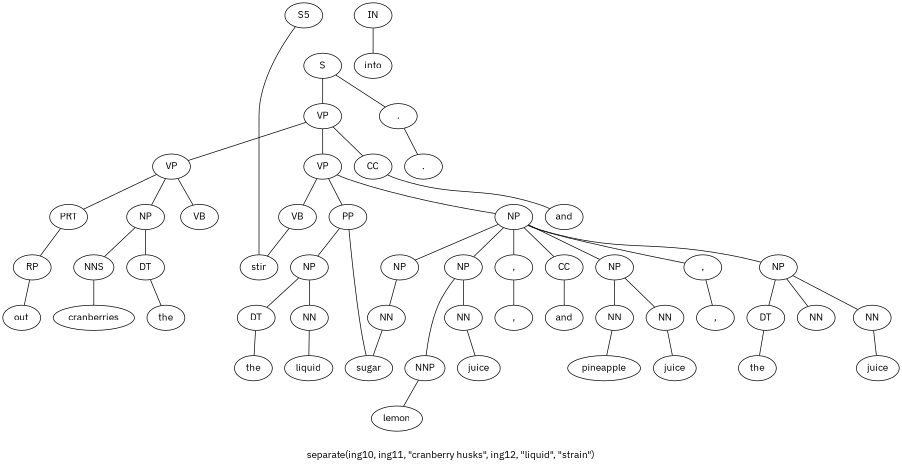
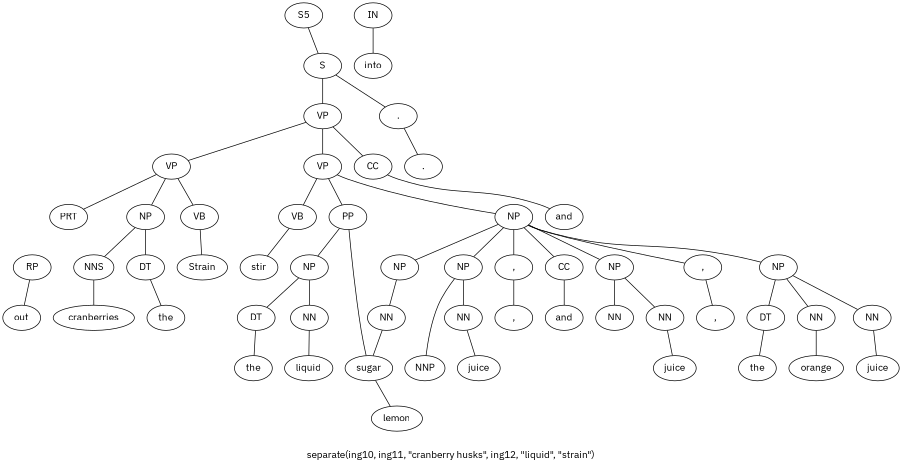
(259, 130) -> (313, 40)
(50, 242) -> none
none -> (202, 267)
(604, 368) -> none
none -> (816, 368)
(411, 393) -> (383, 393)
